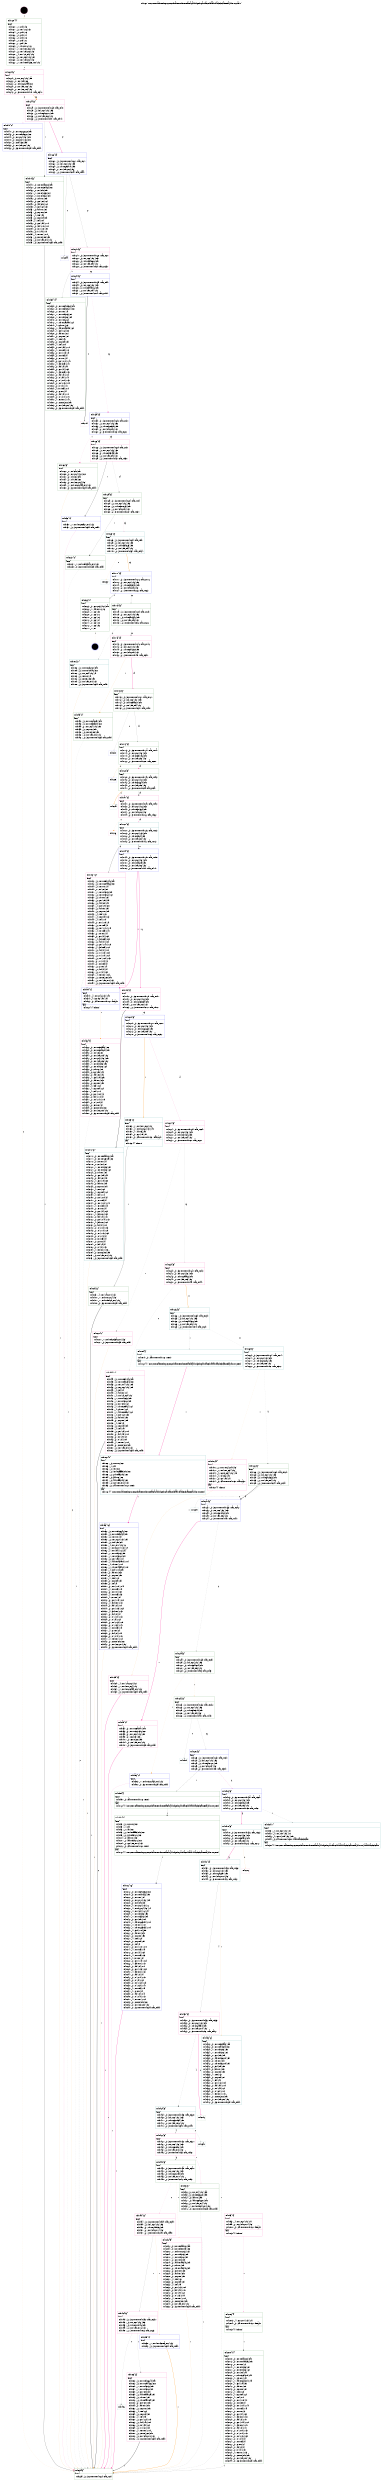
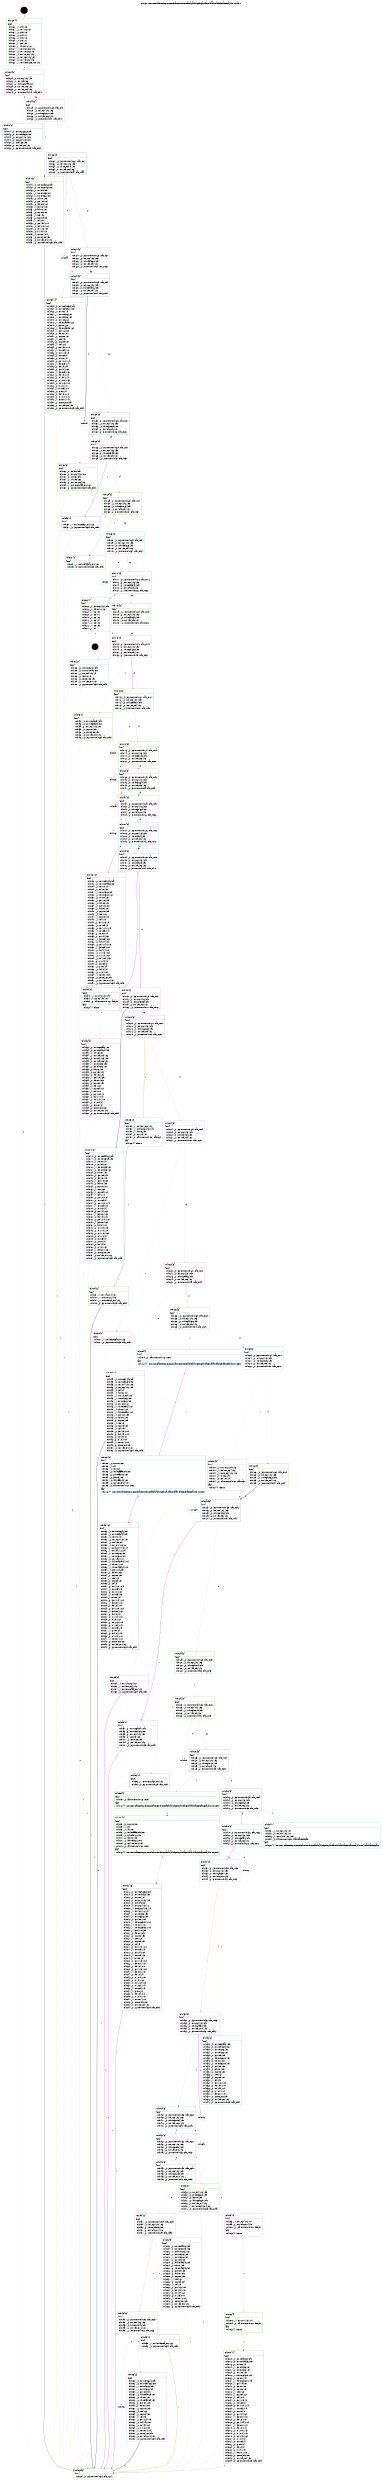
(56, 137) -> none
none -> (57, 1446)
